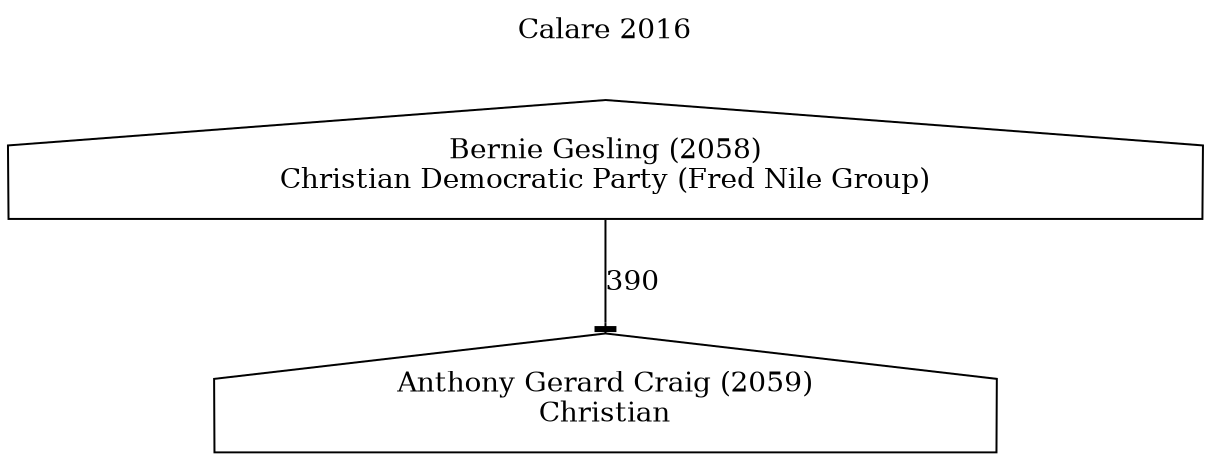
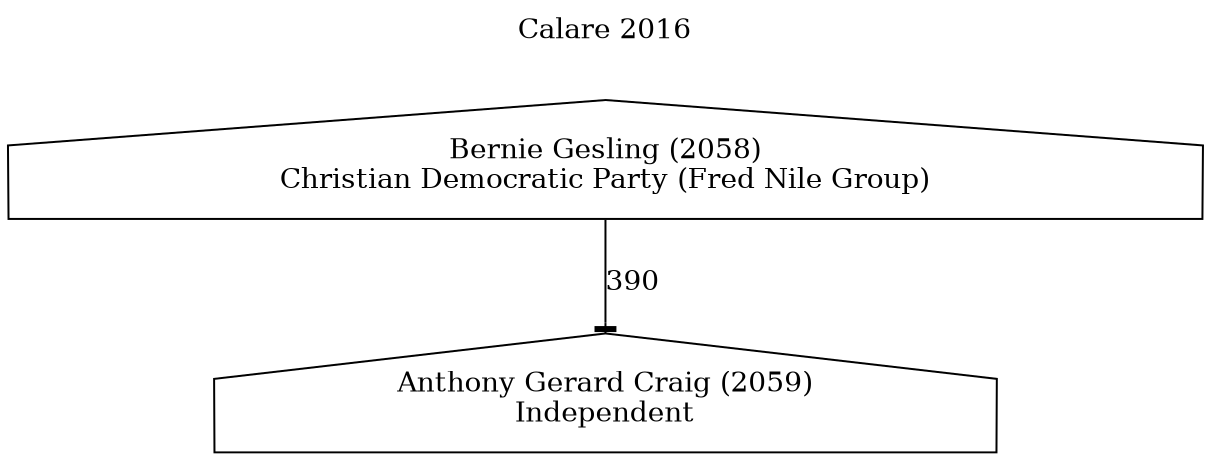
(605, 399) -> (605, 399)
